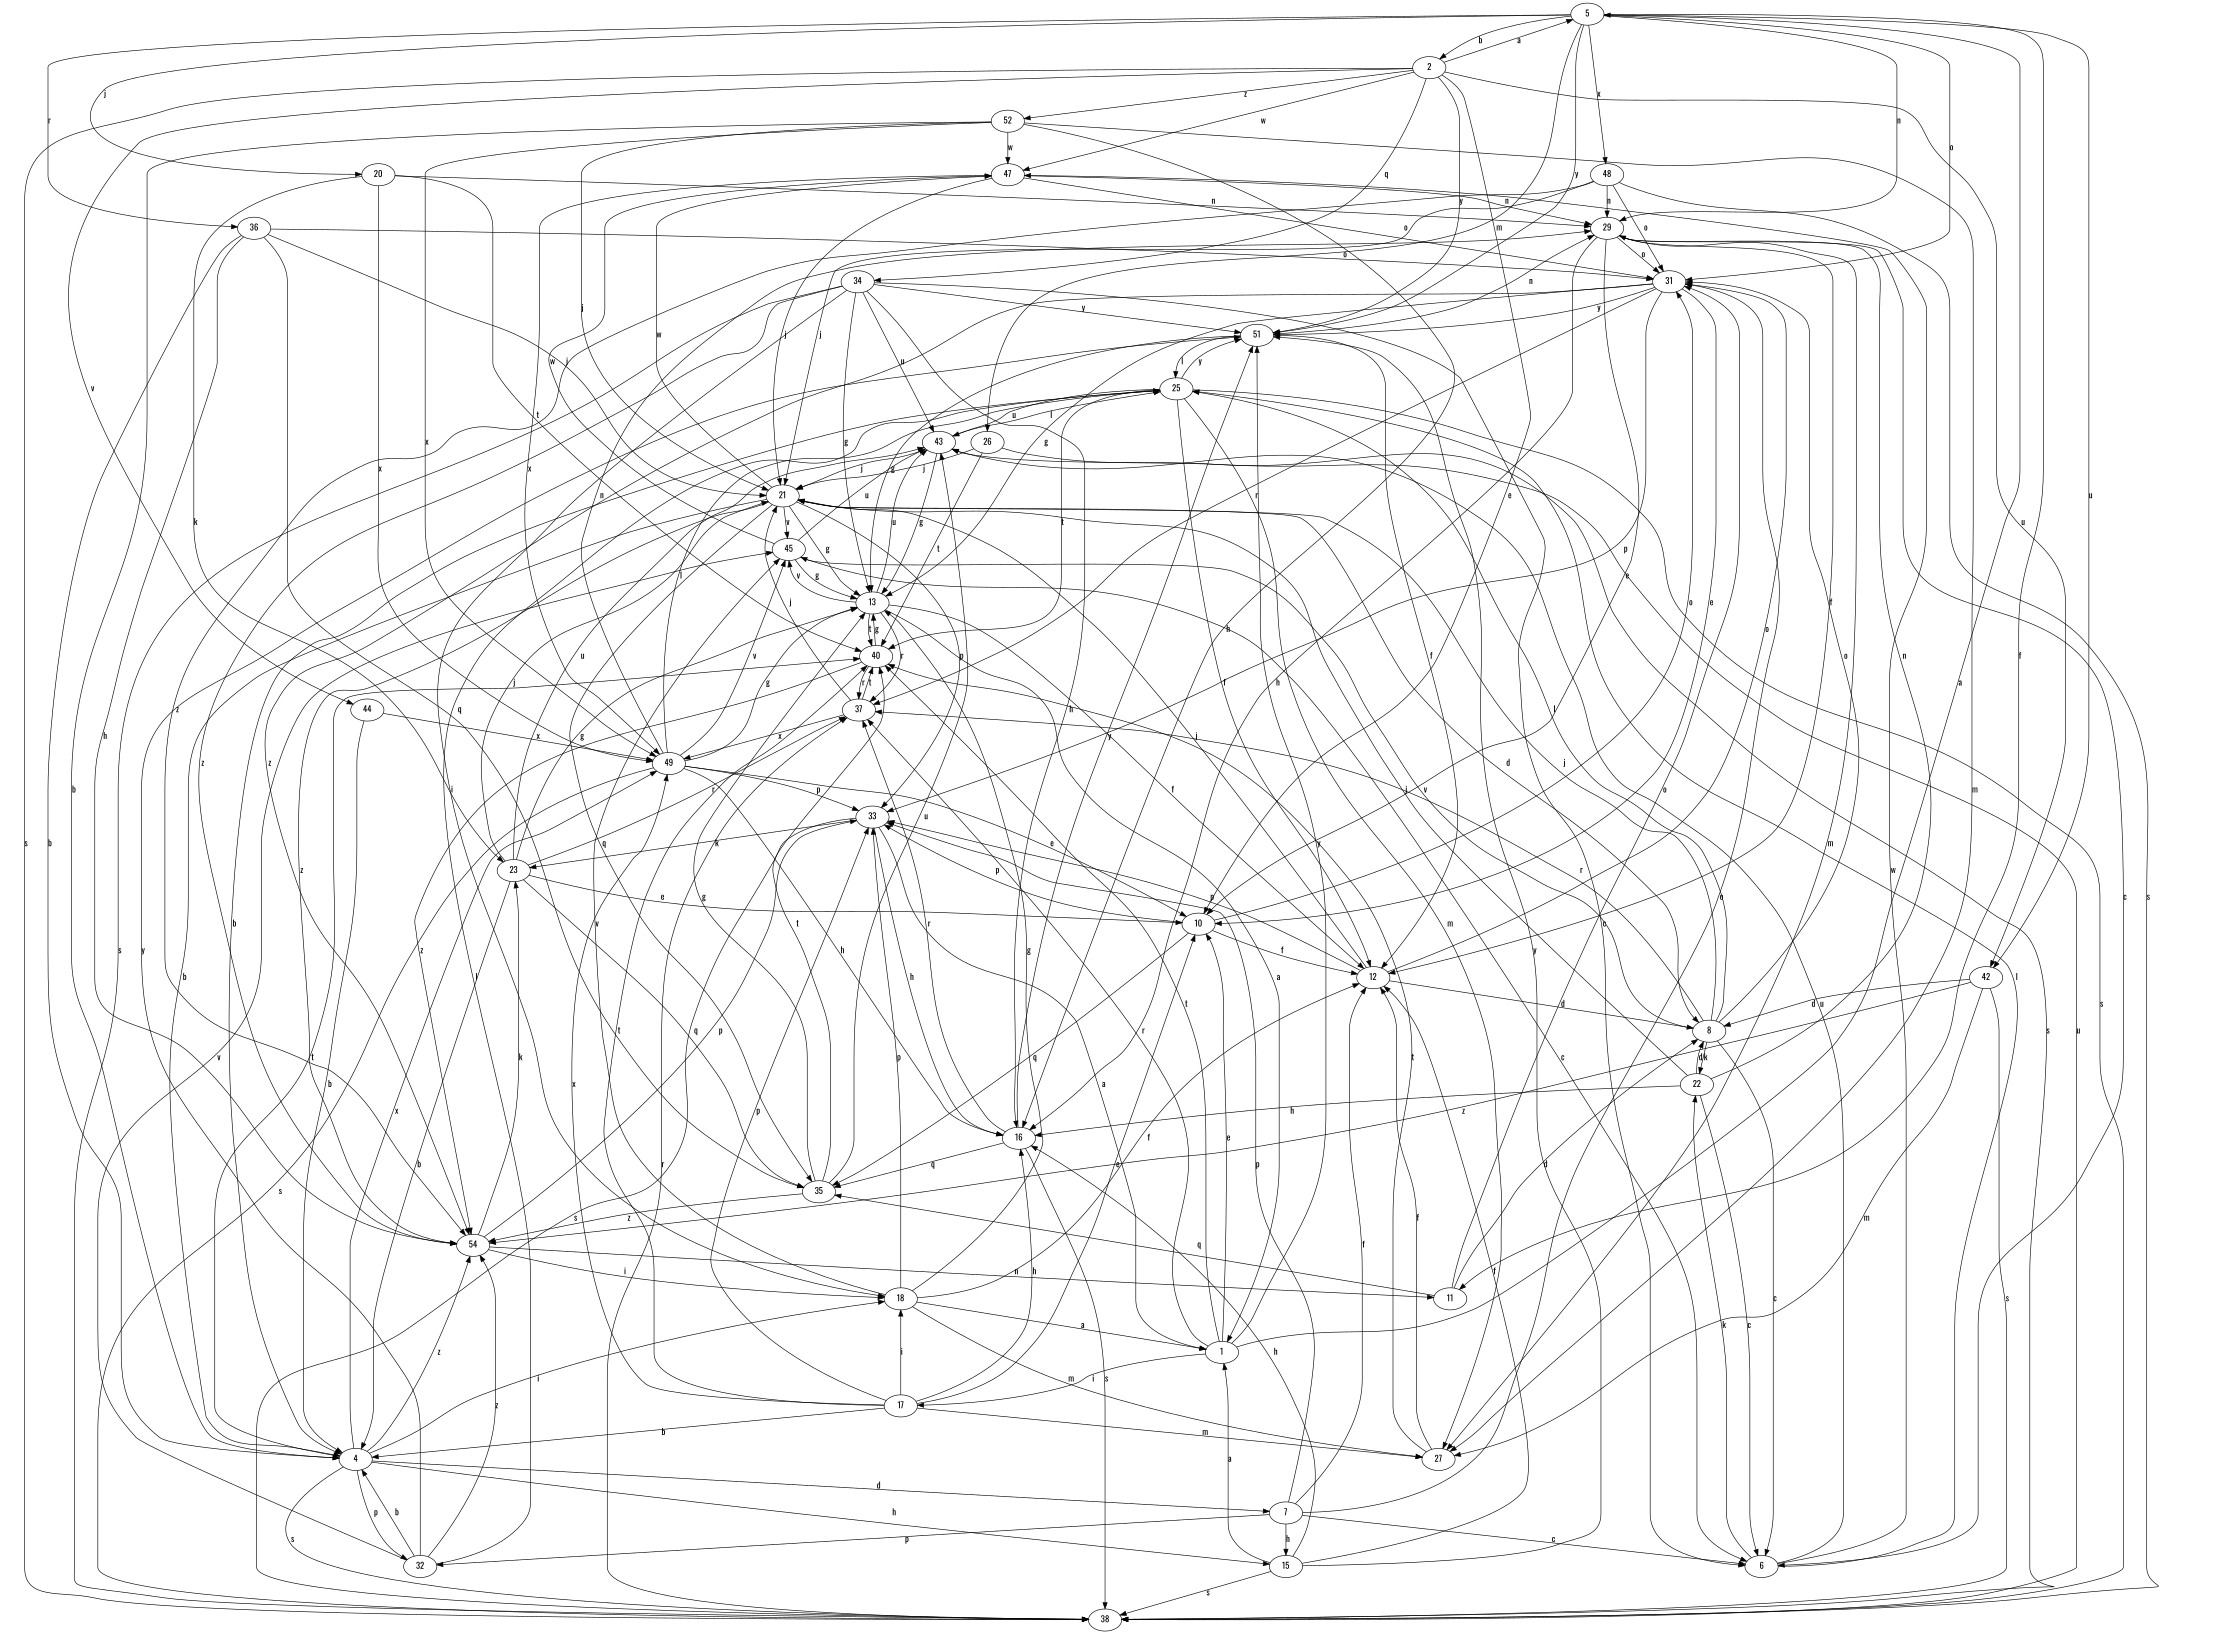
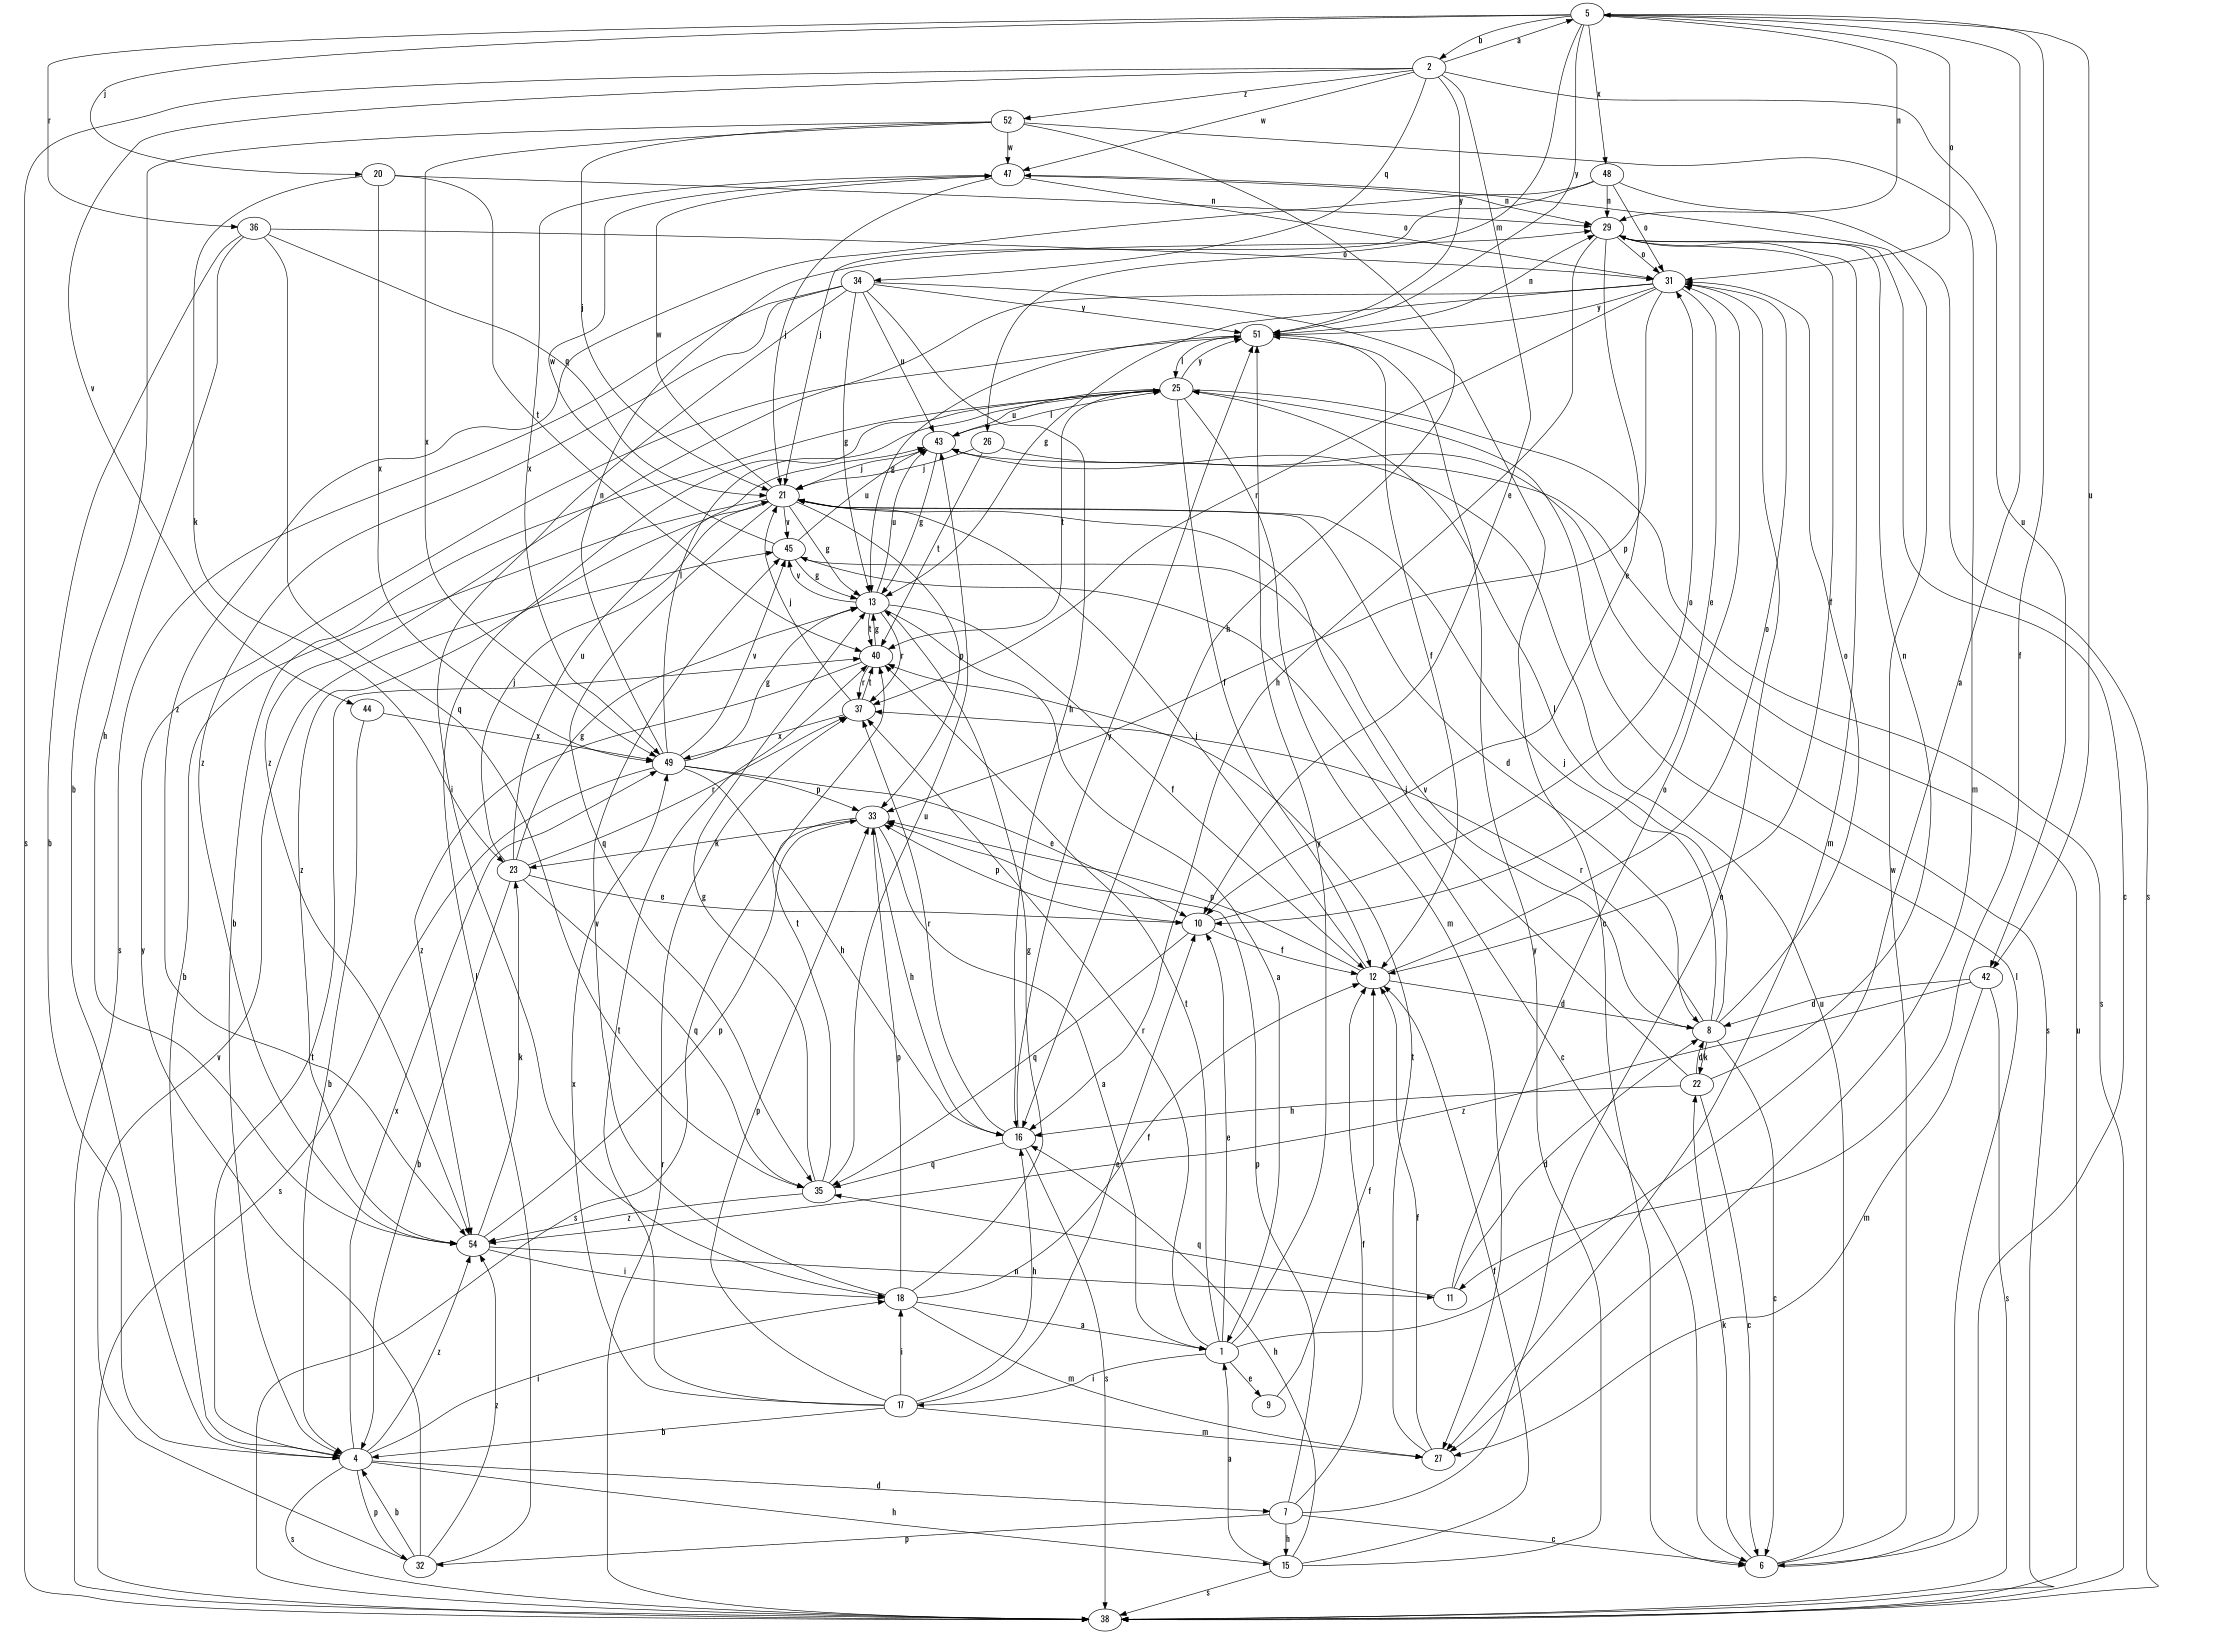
(567, 362) -> (567, 362)
none -> (1269, 1406)
